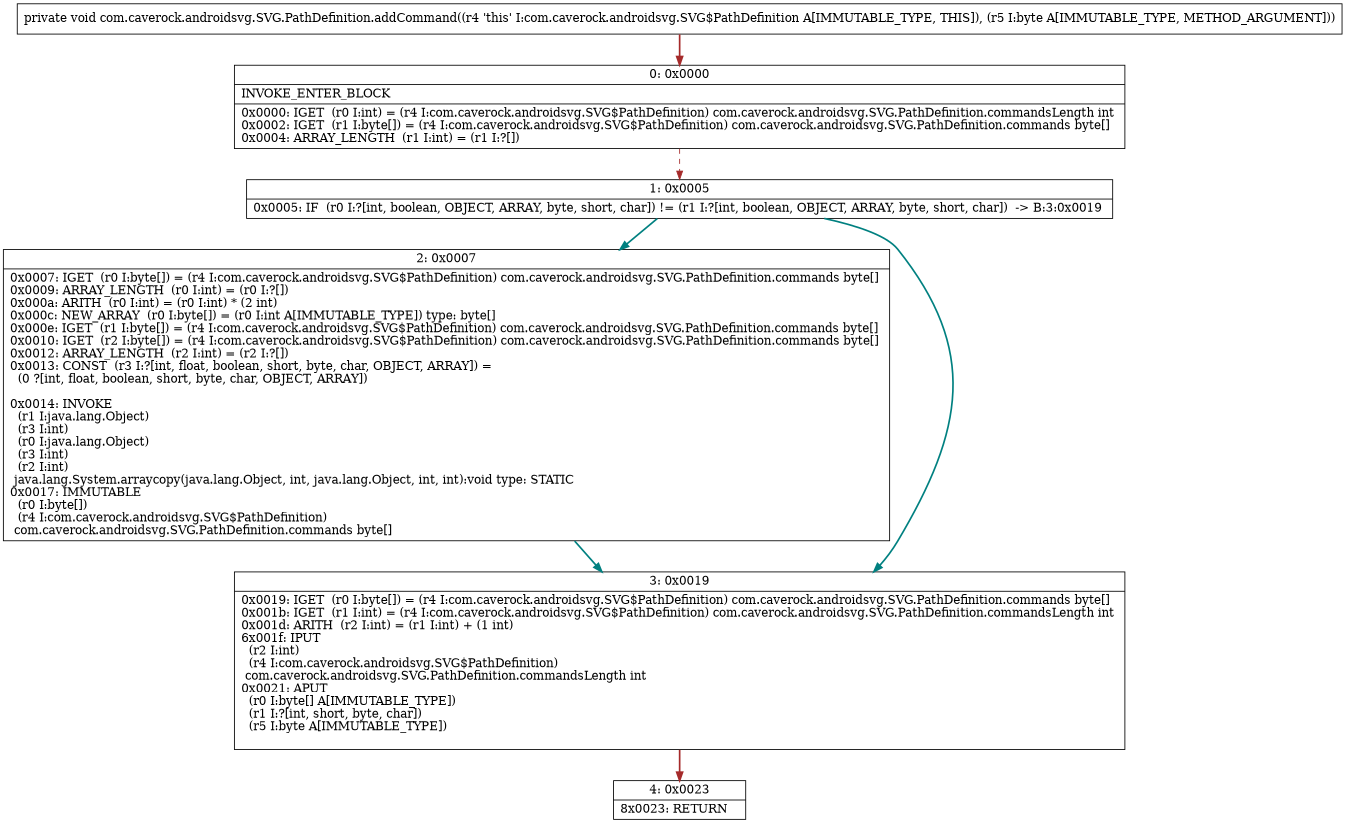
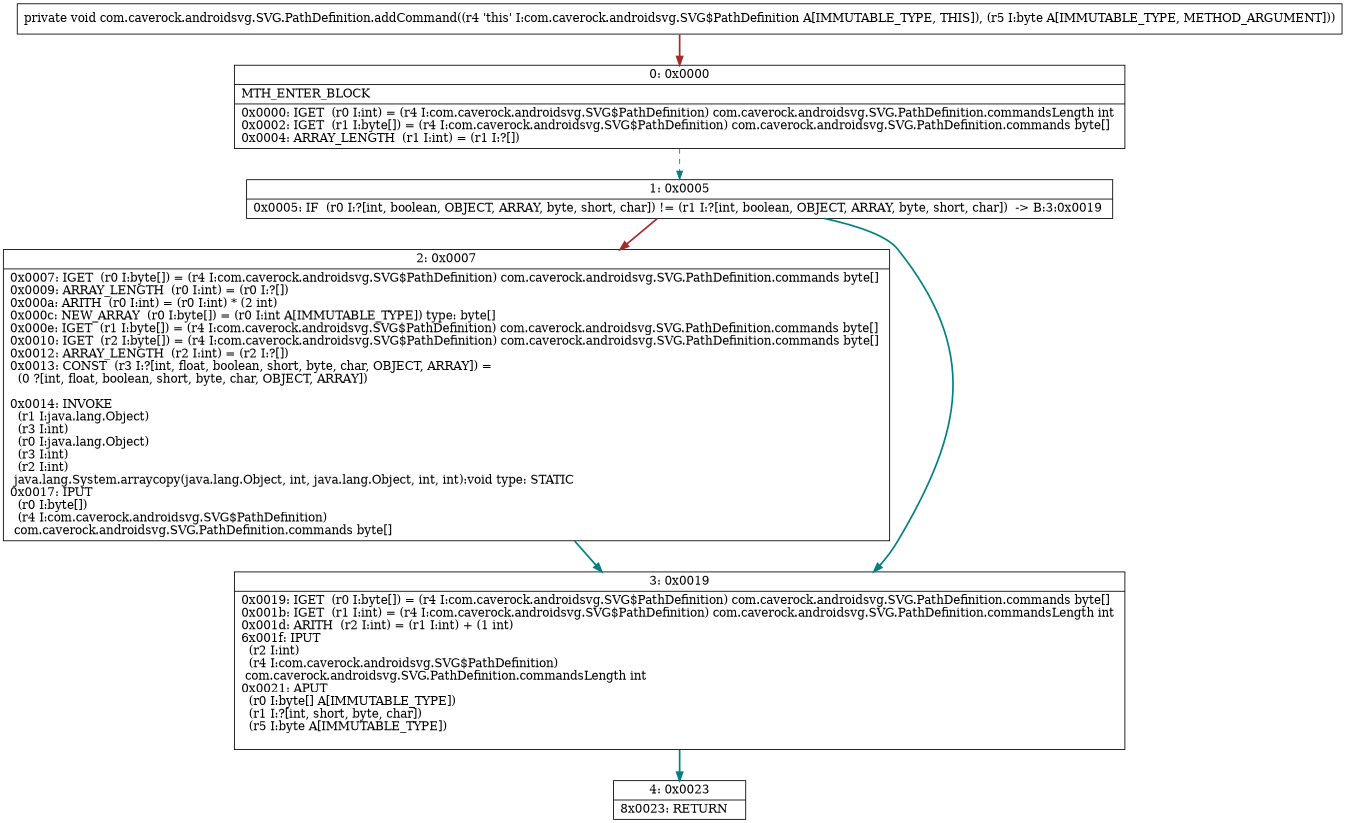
(316, 94) -> (306, 94)
(680, 160) -> (680, 160)
(642, 231) -> (642, 231)
(80, 493) -> (55, 493)
(680, 761) -> (680, 761)
